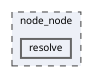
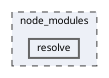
(46, 21) -> (54, 21)
